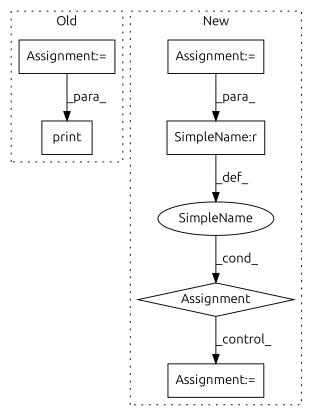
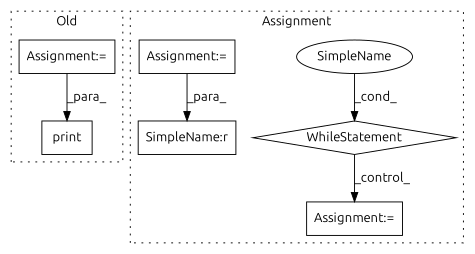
(216, 22) -> (297, 22)
(216, 174) -> none
(216, 300) -> (355, 138)
